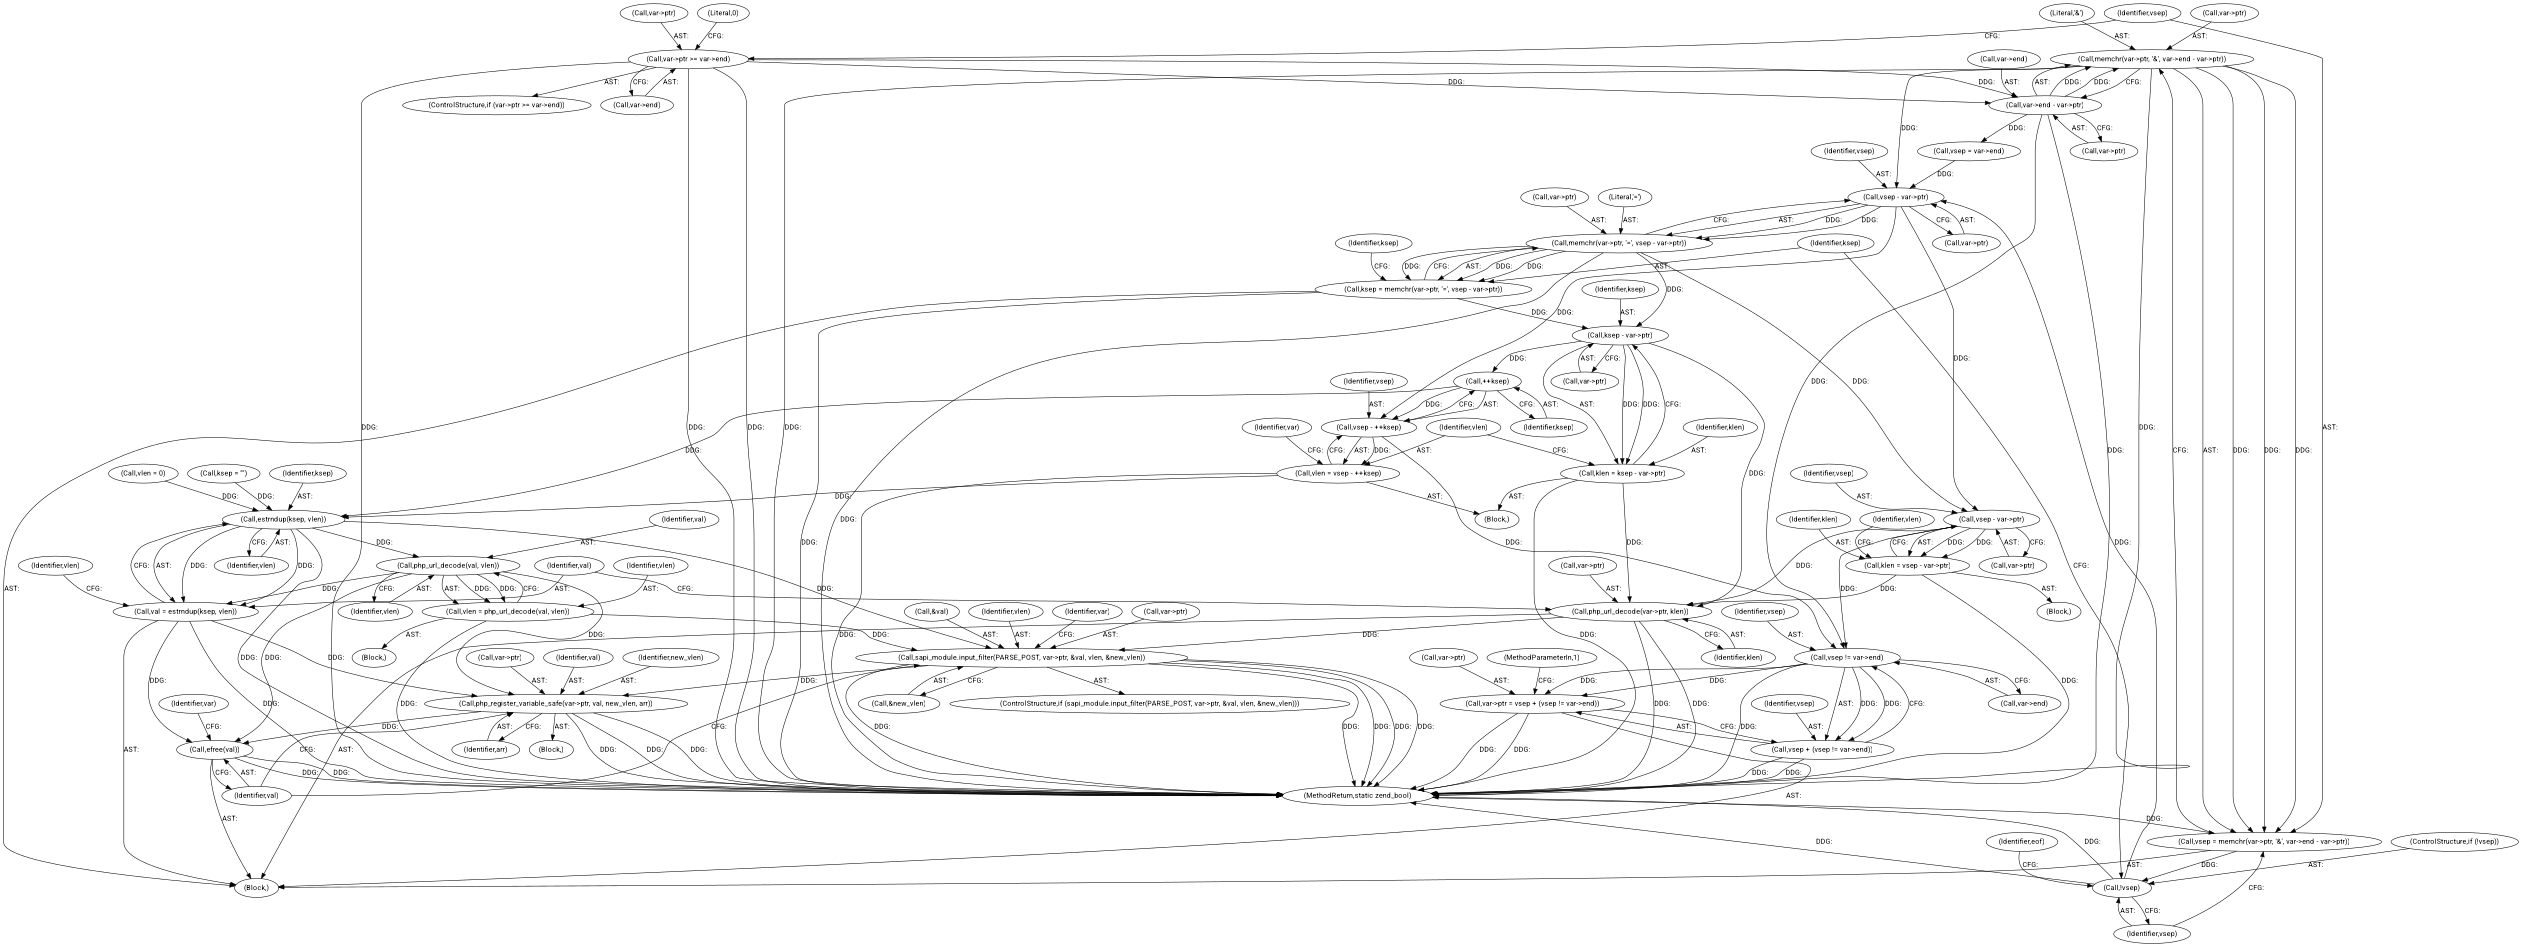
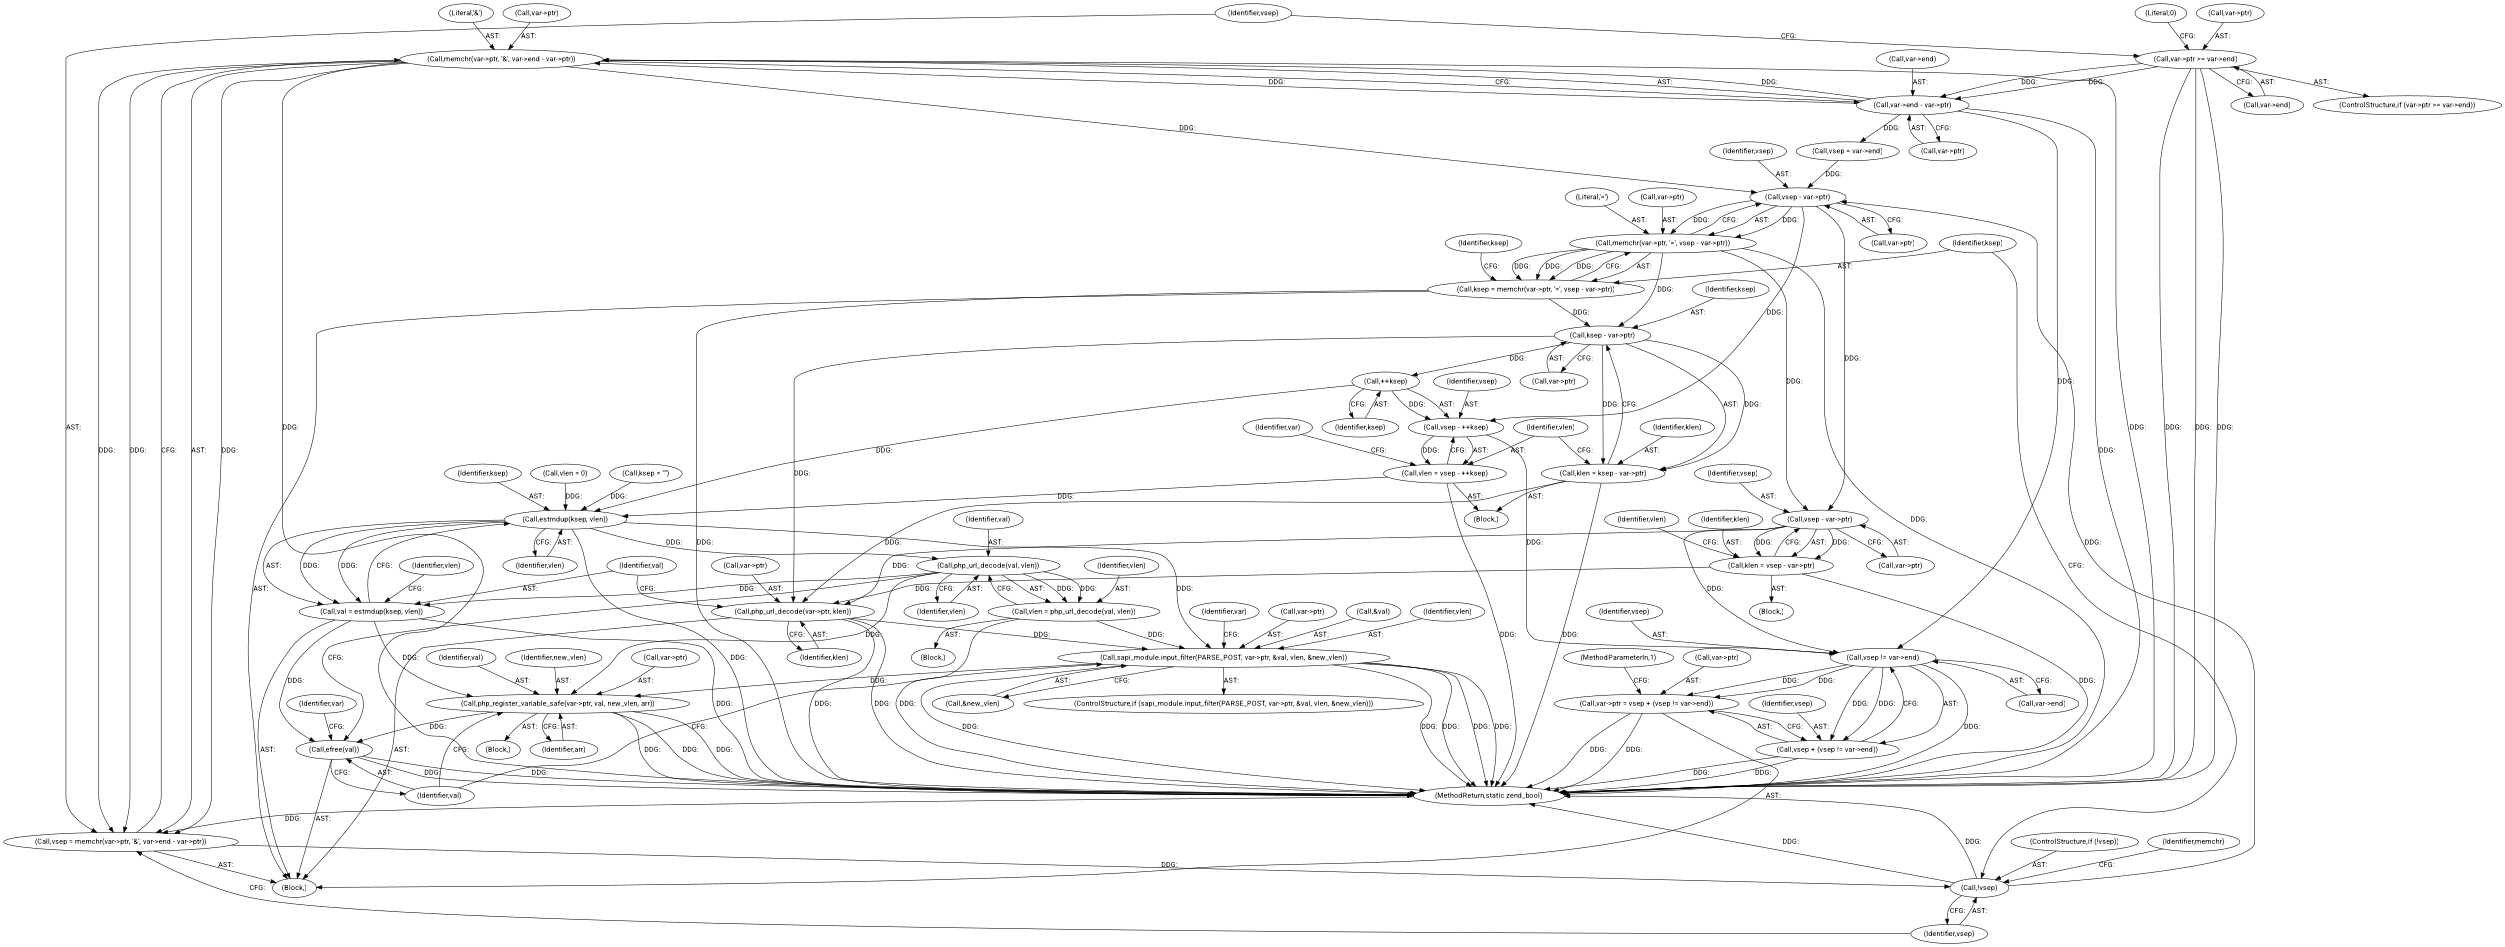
(1439, 411) -> none
(275, 658) -> (337, 658)
(2022, 842) -> (2194, 842)
